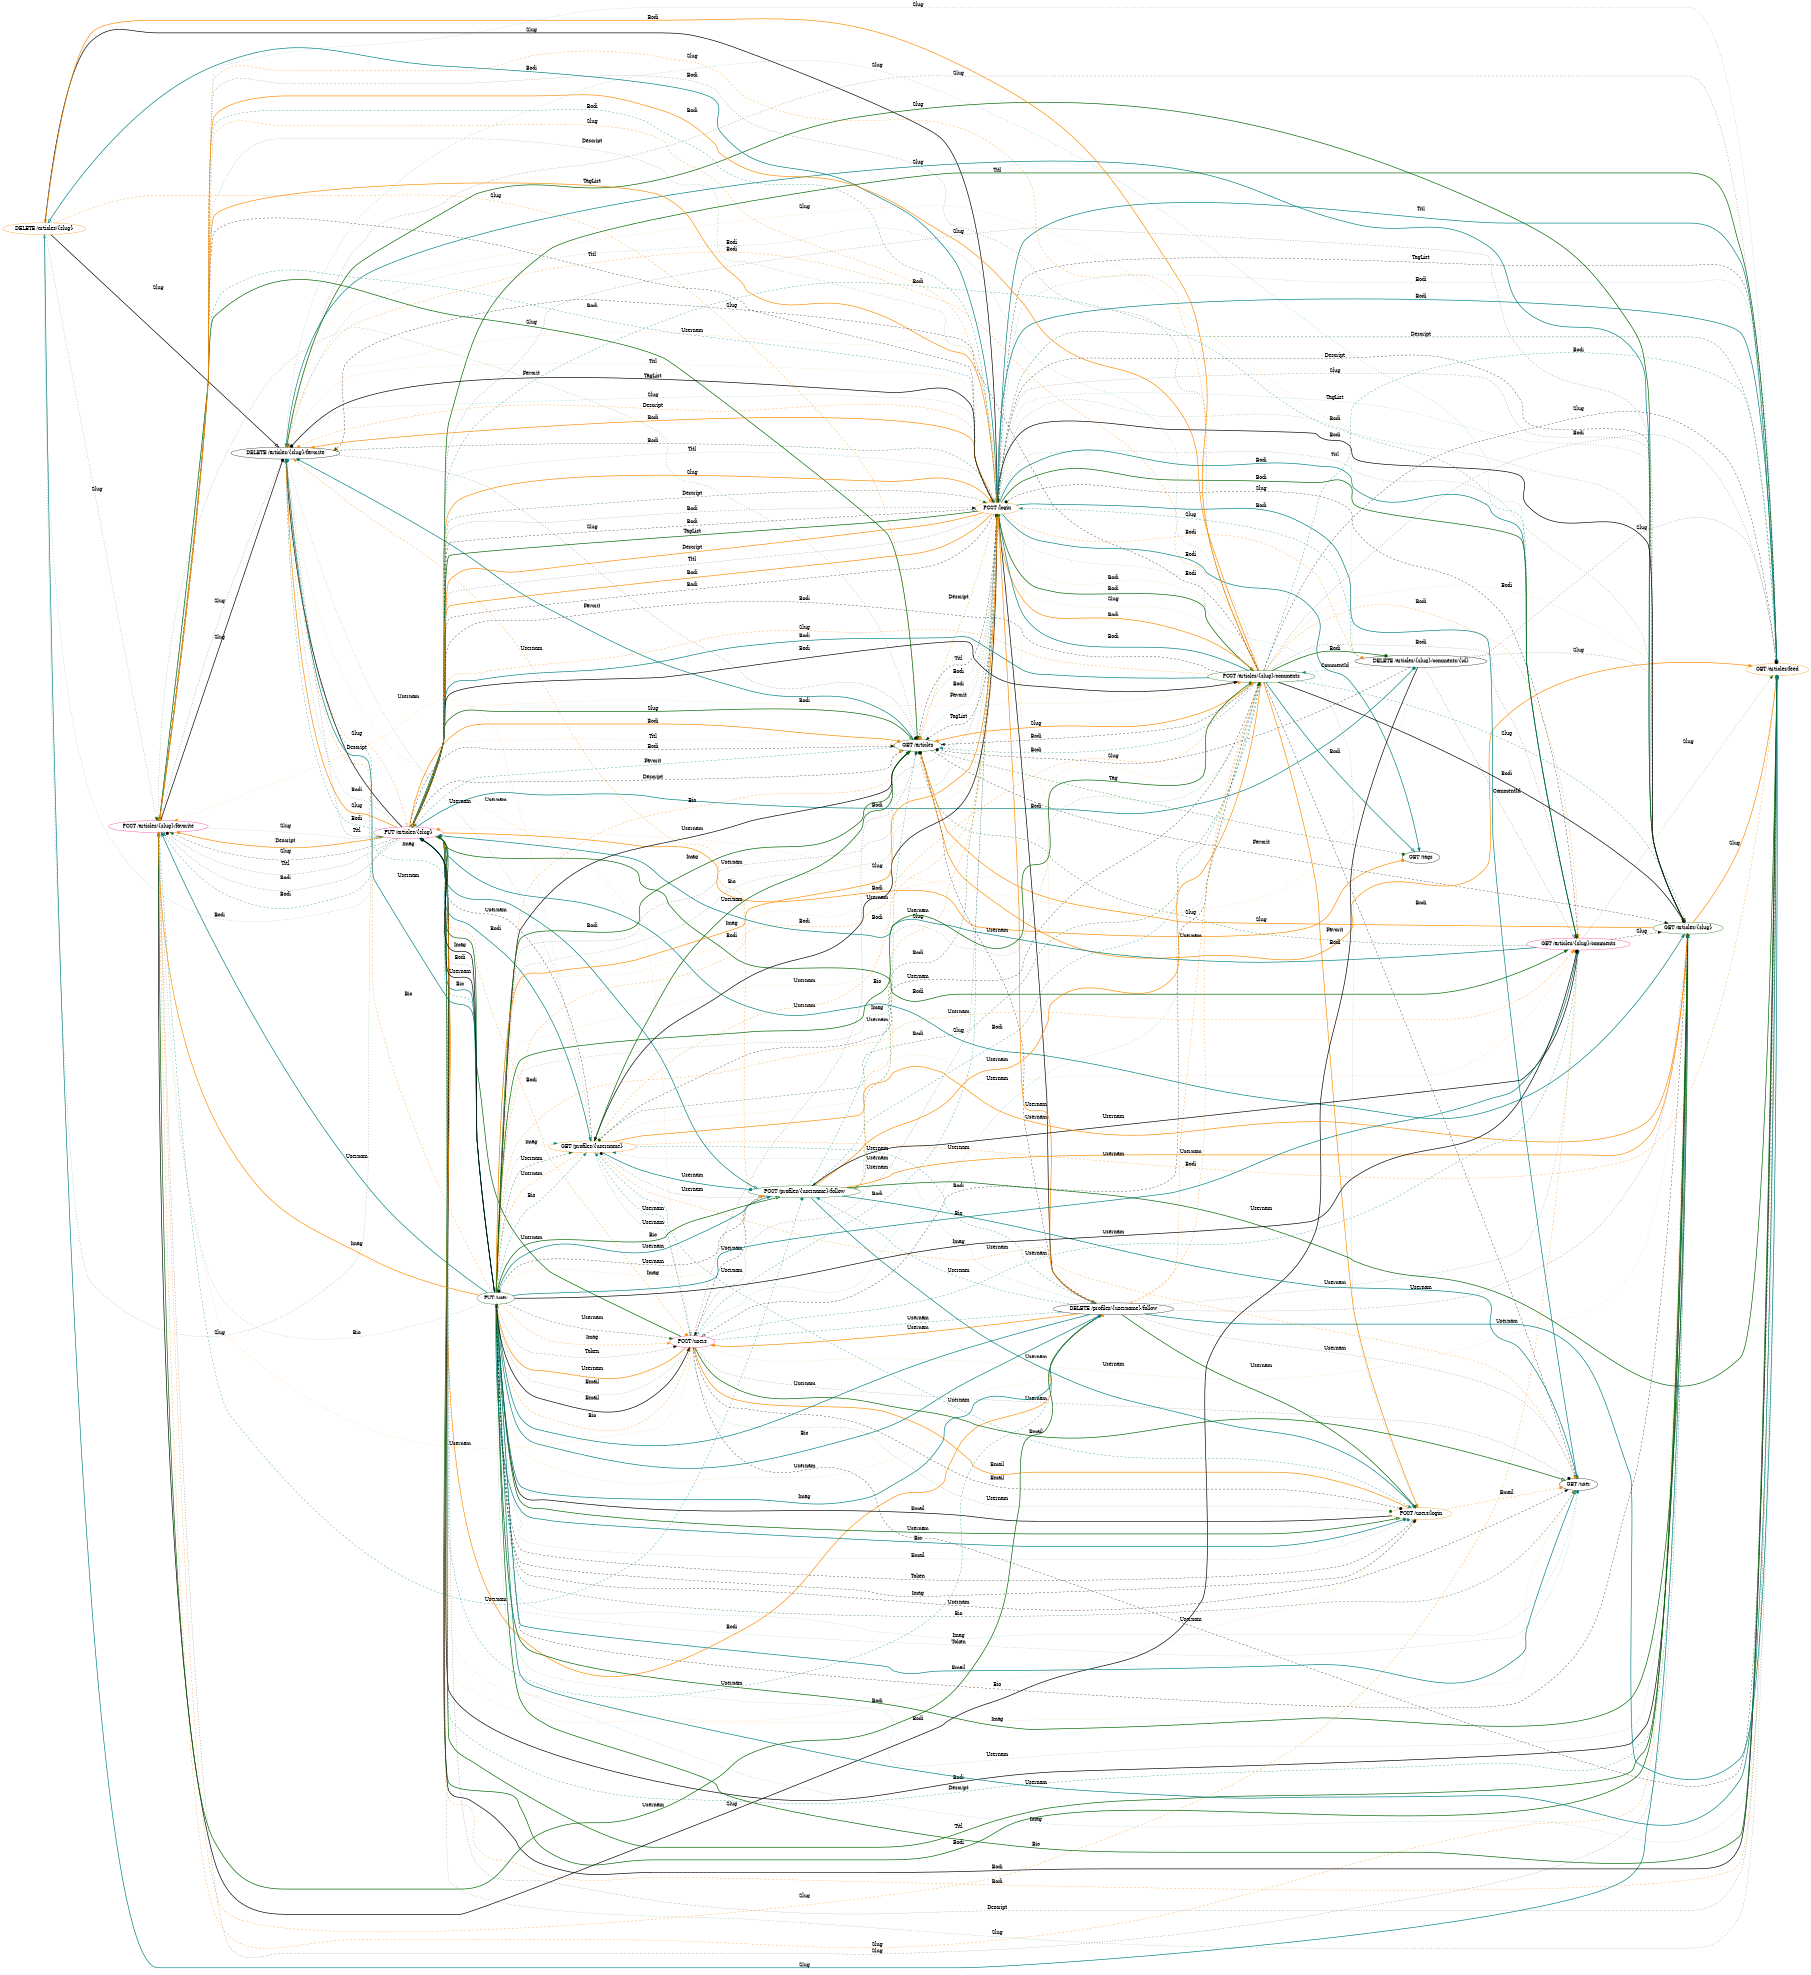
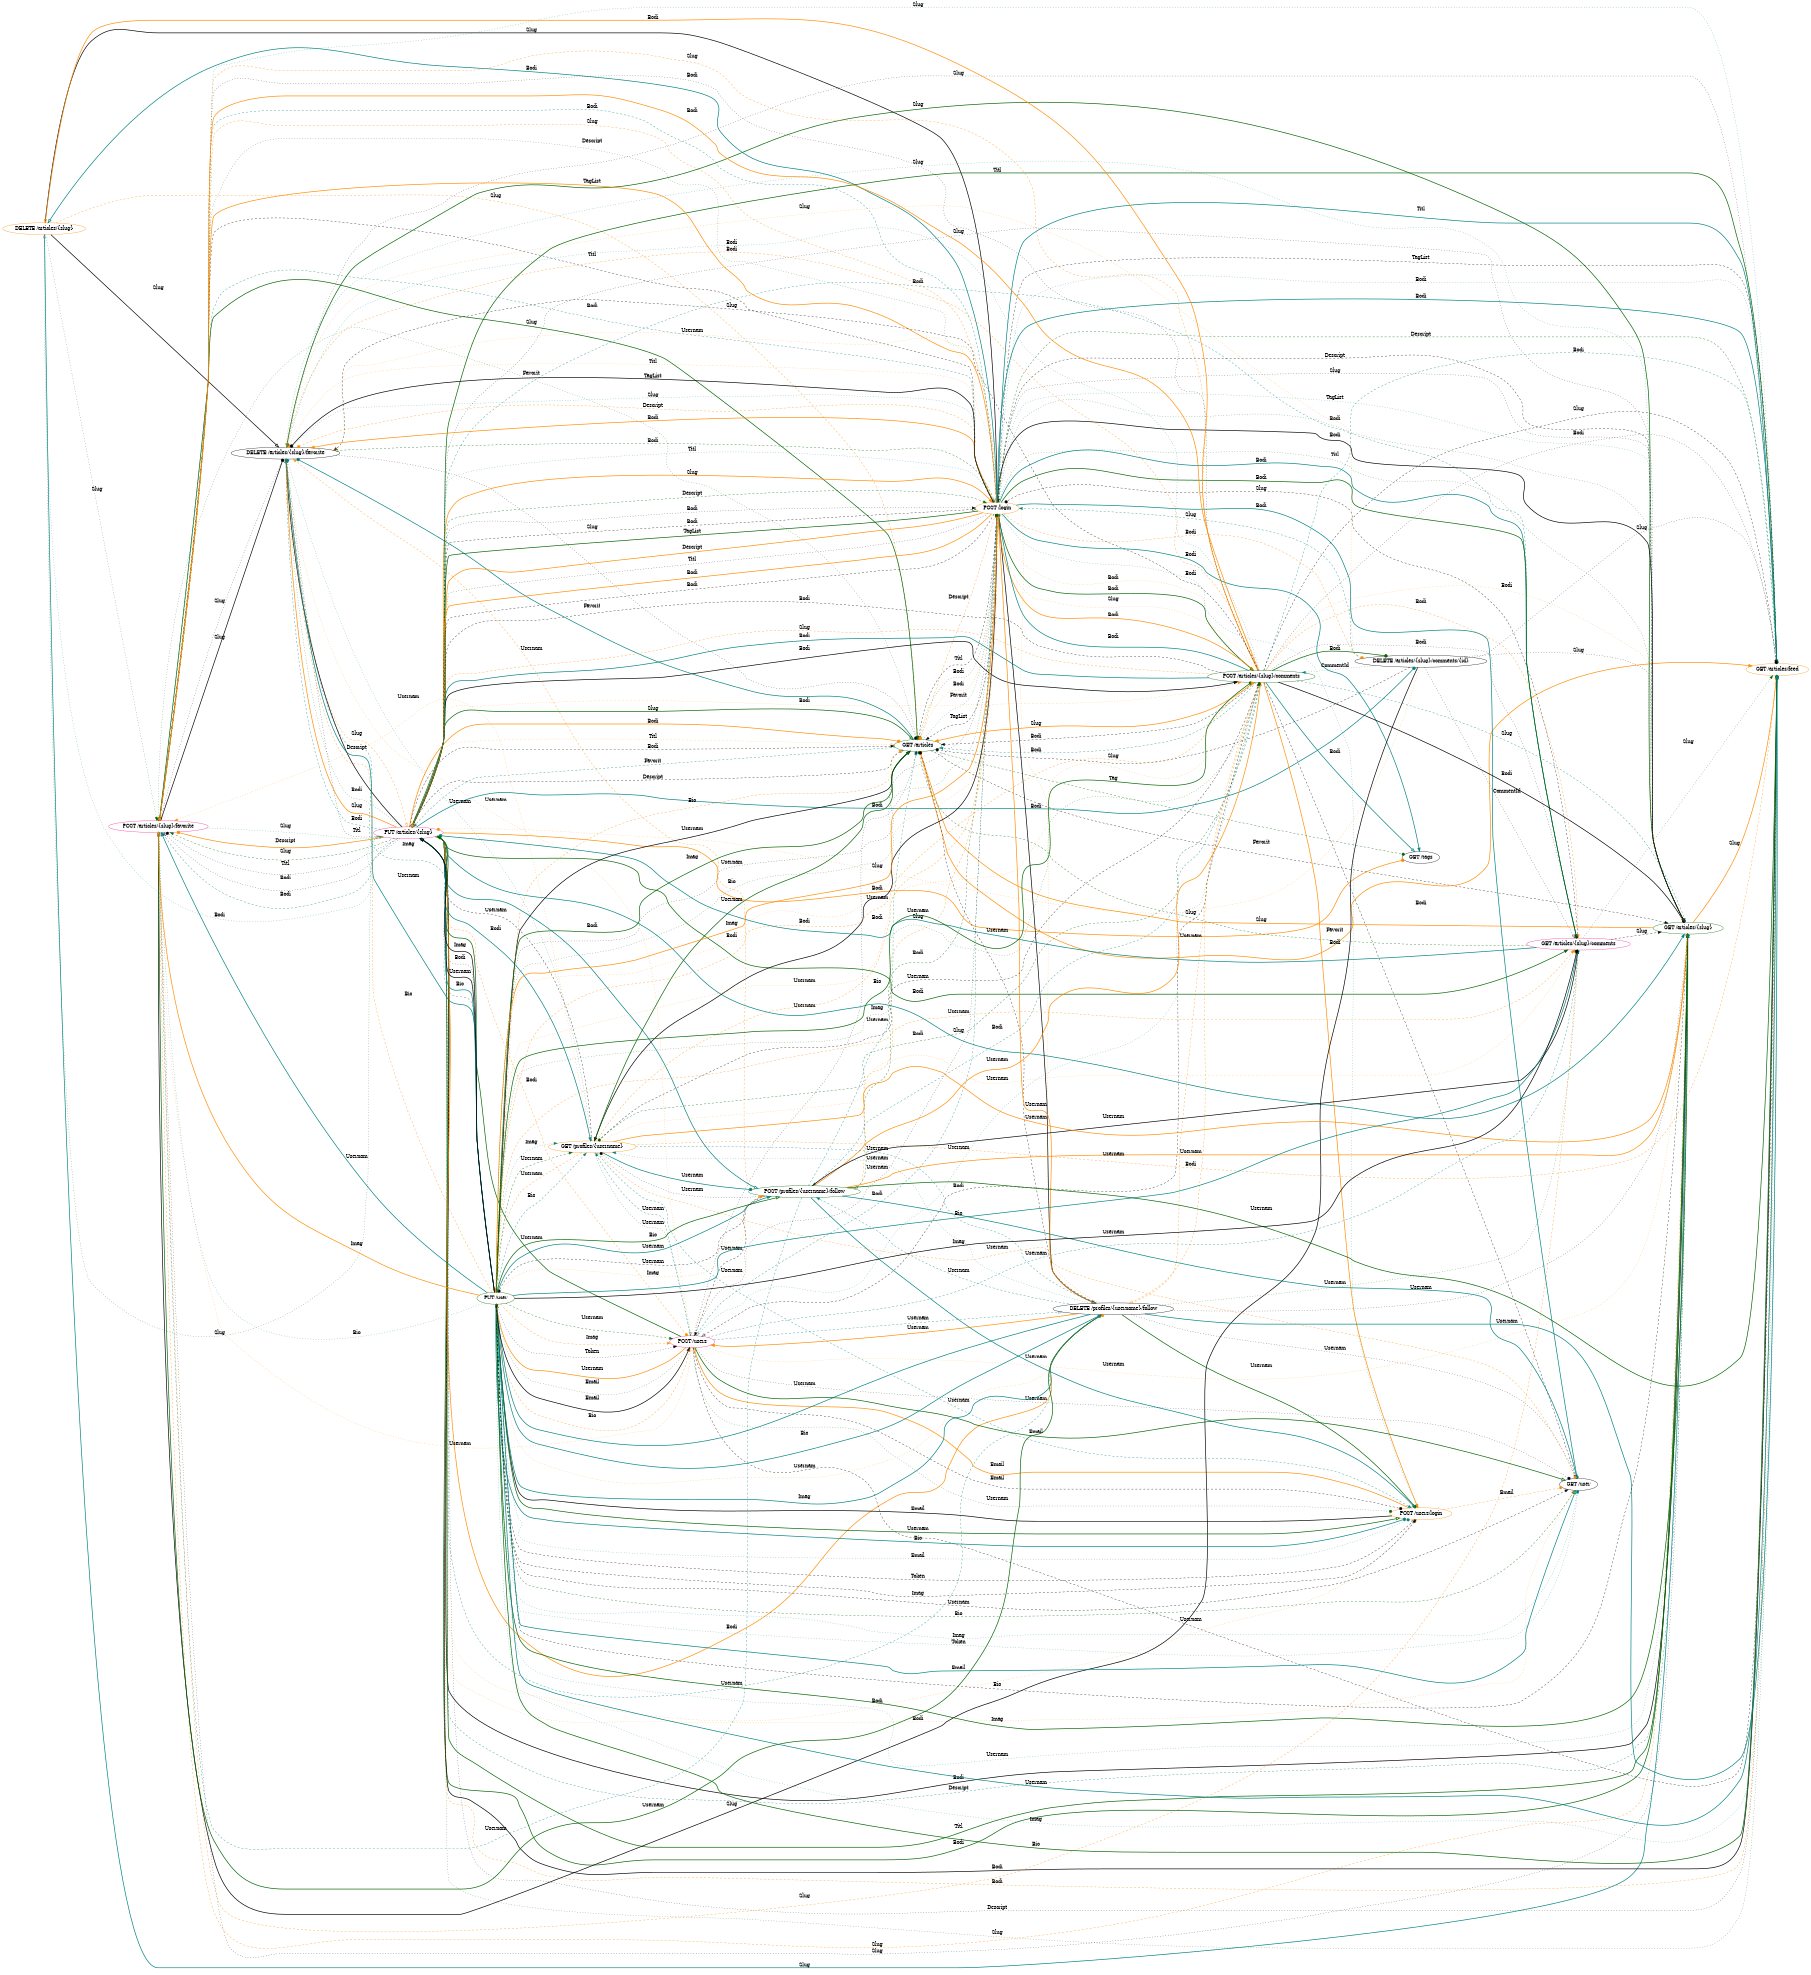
(1077, 157) -> none
(1214, 177) -> (1214, 177)
(331, 1524) -> (257, 1849)
